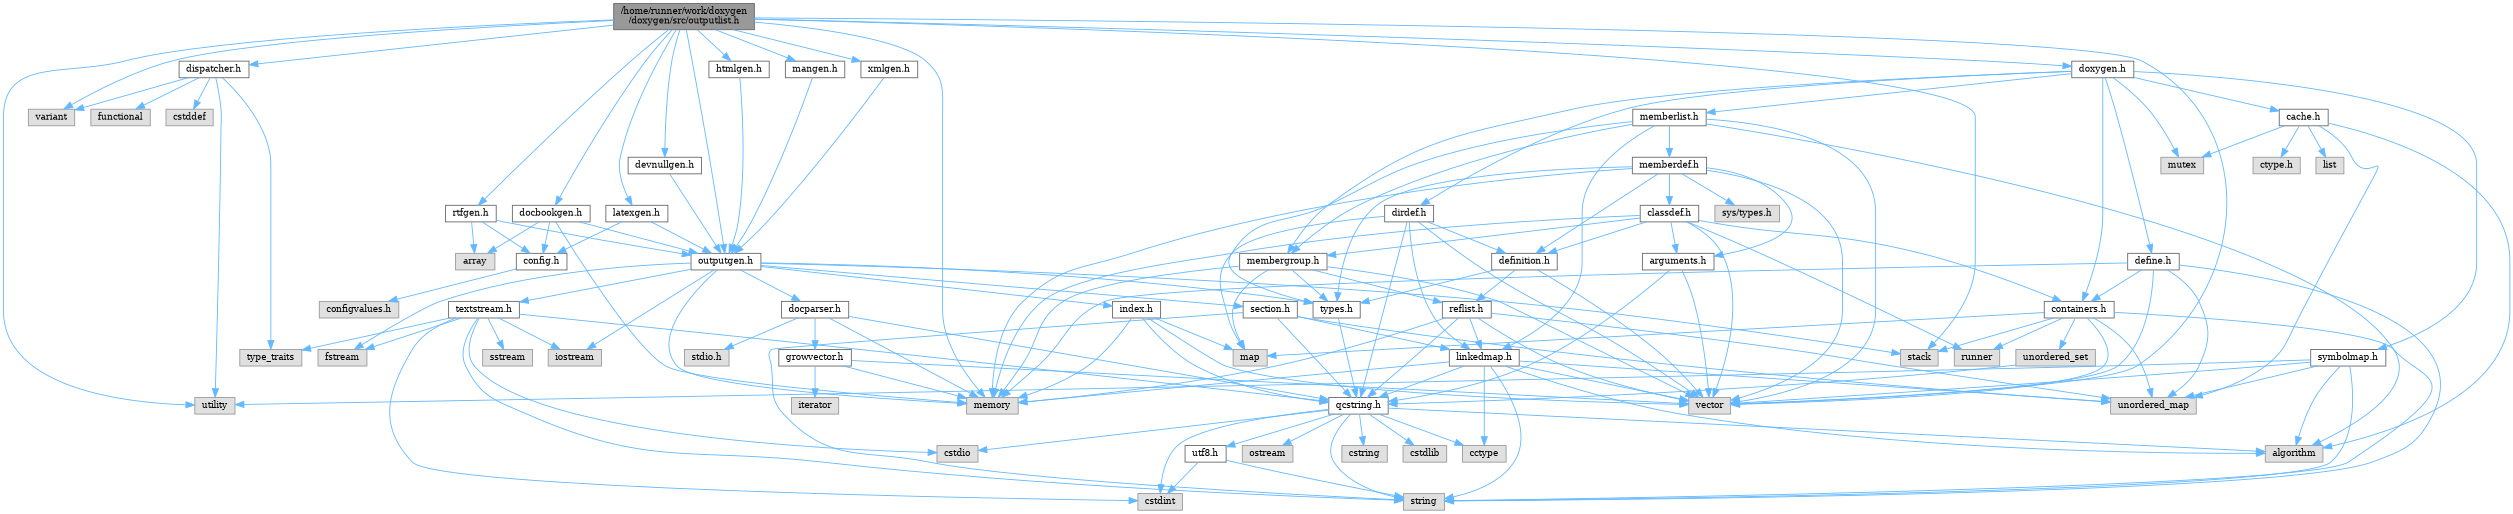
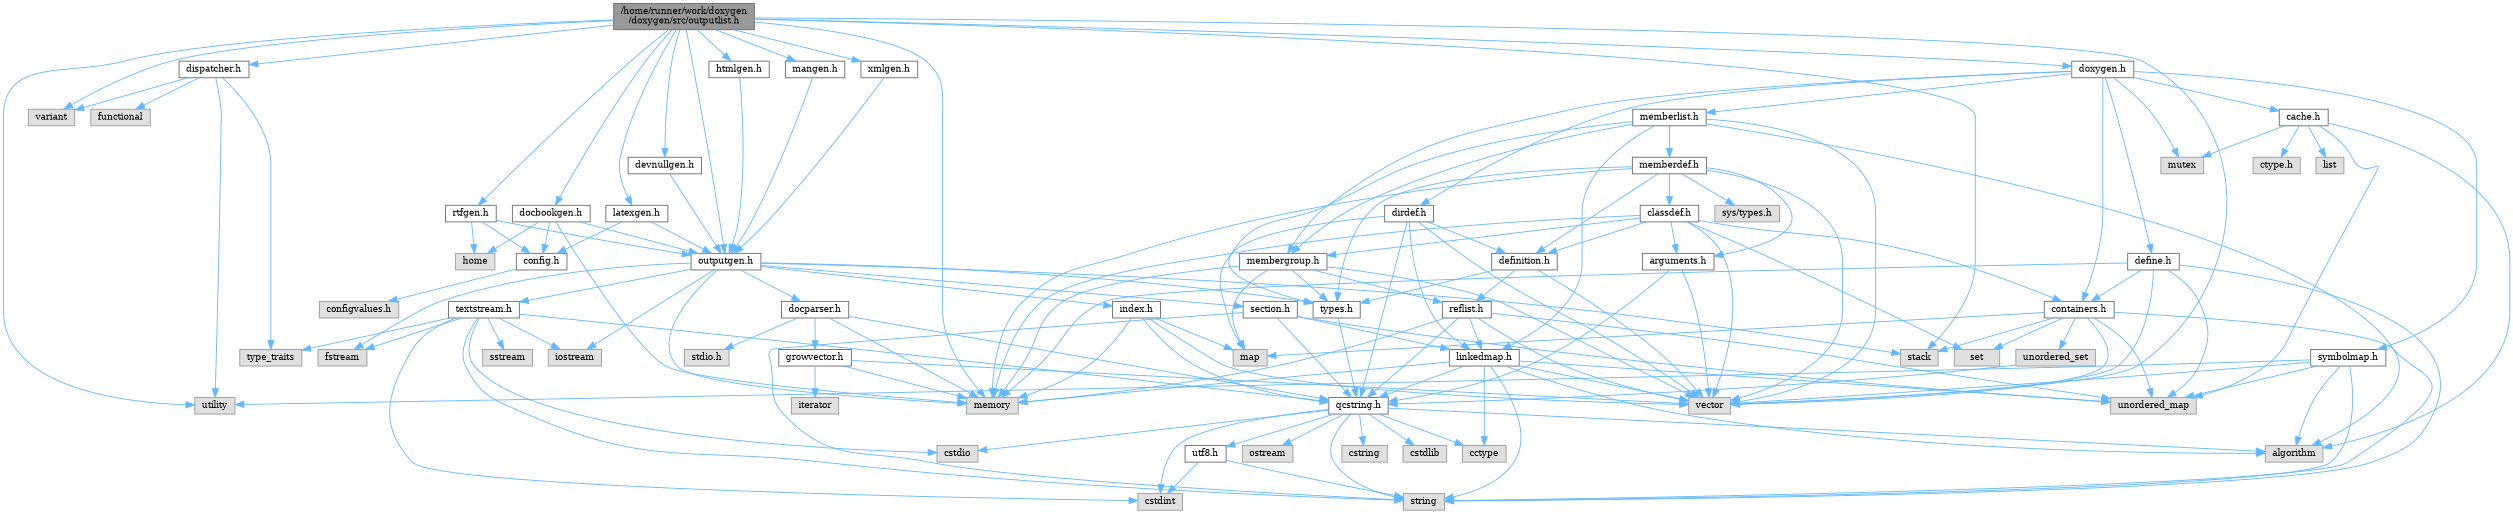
(190, 118) -> none
(475, 262) -> (475, 262)
(1977, 358) -> (1977, 358)
